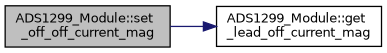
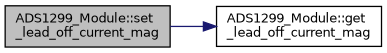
(88, 26) -> (88, 26)
